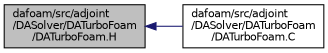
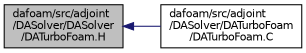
(75, 26) -> (64, 26)
